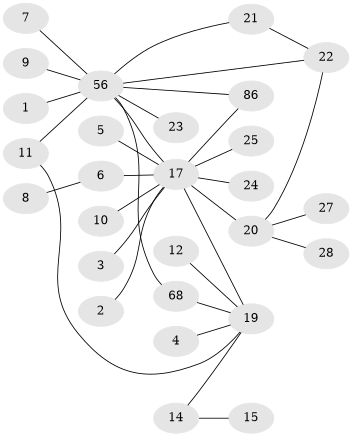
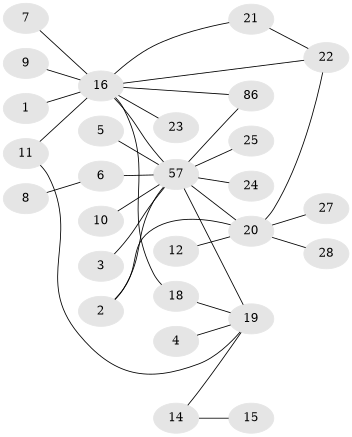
(101, 86) -> (101, 86)
(176, 174) -> (176, 174)
none -> (152, 230)
(214, 285) -> (217, 240)
(176, 296) -> (176, 296)
